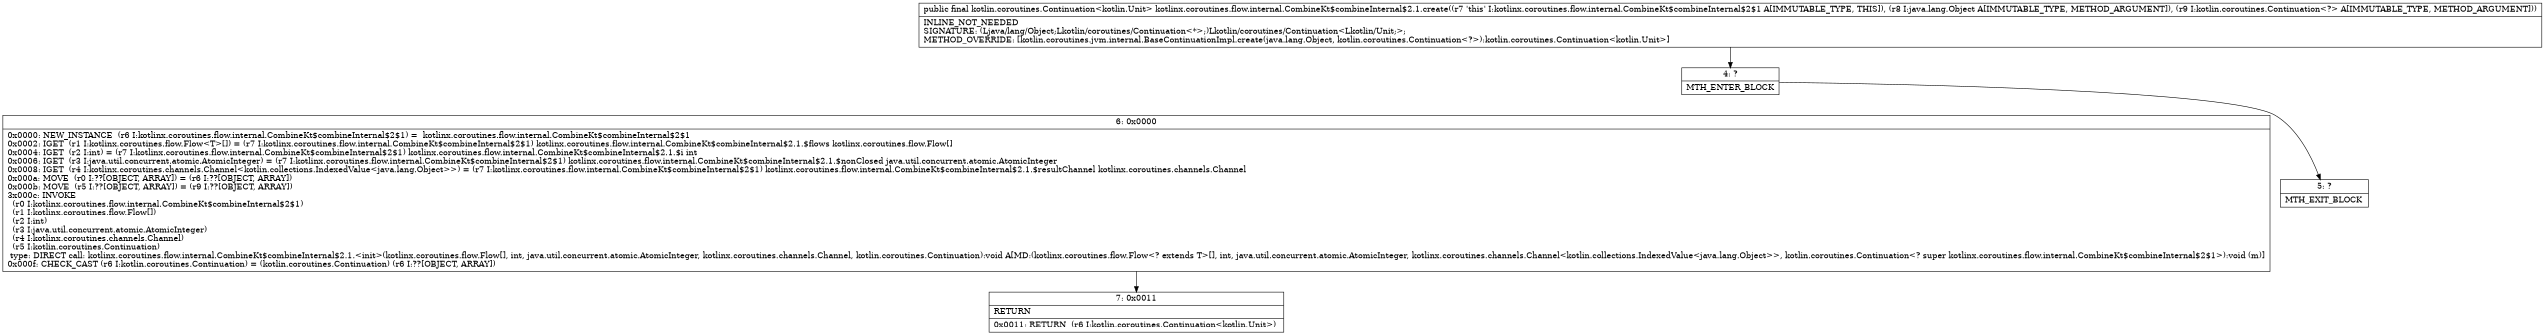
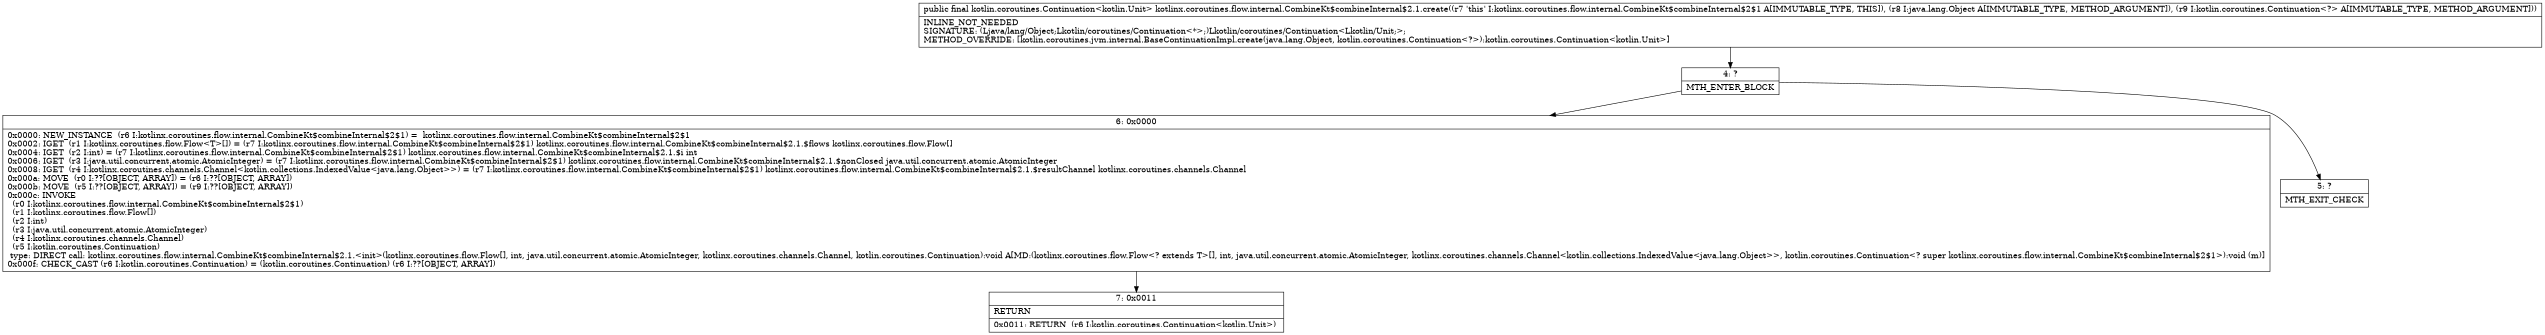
none -> (1619, 103)
(45, 196) -> (45, 196)
(2324, 200) -> (2324, 200)
